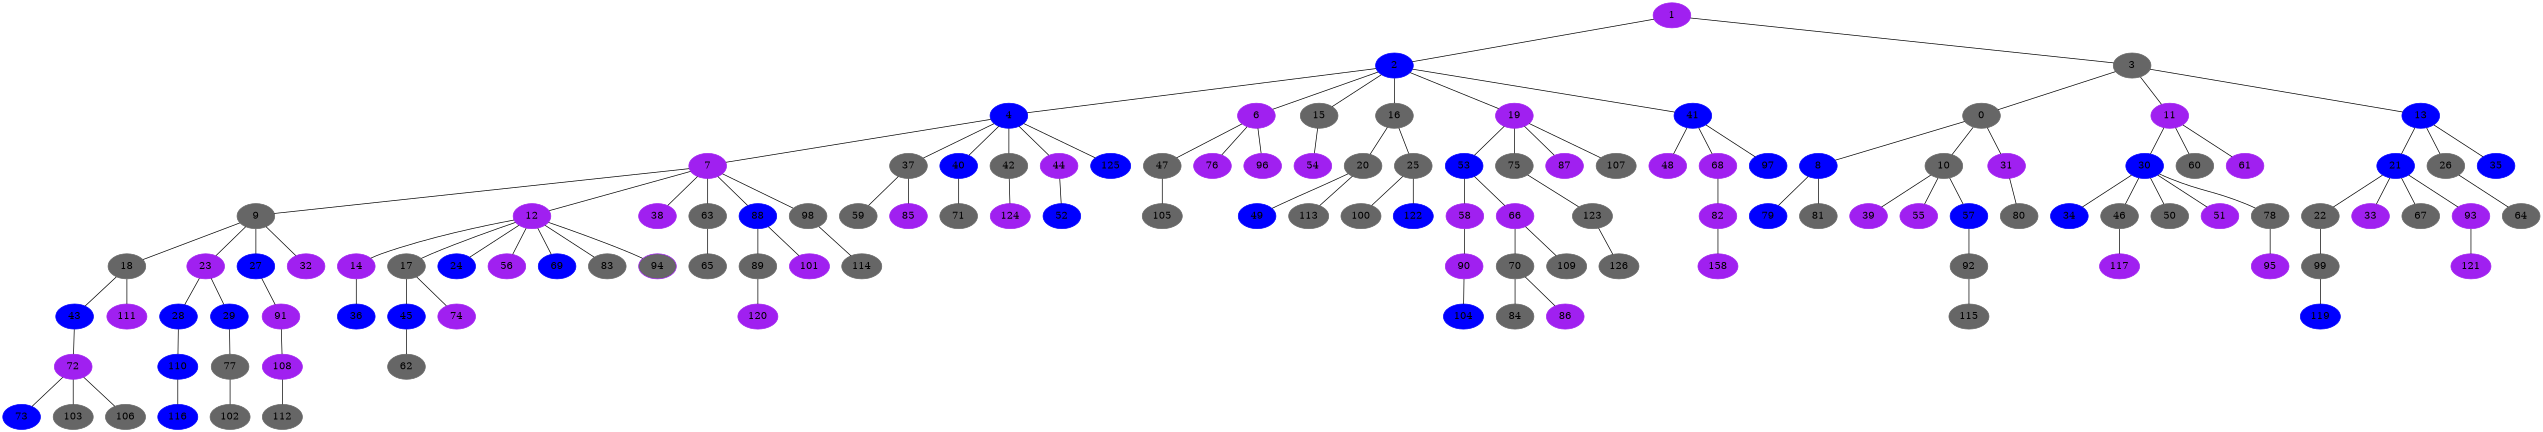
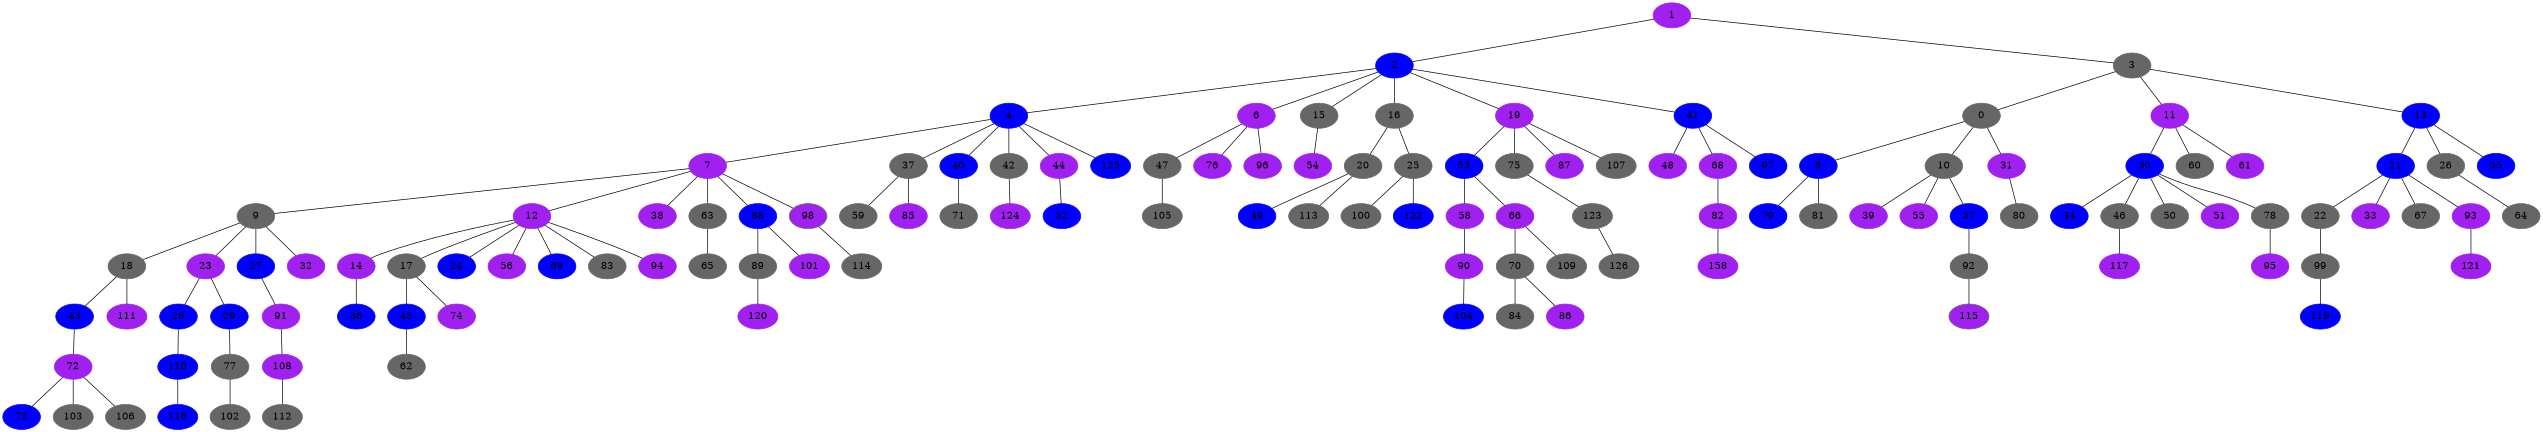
(808, 216) -> (808, 216)
(657, 266) -> (657, 266)
(1969, 317) -> (1969, 317)
